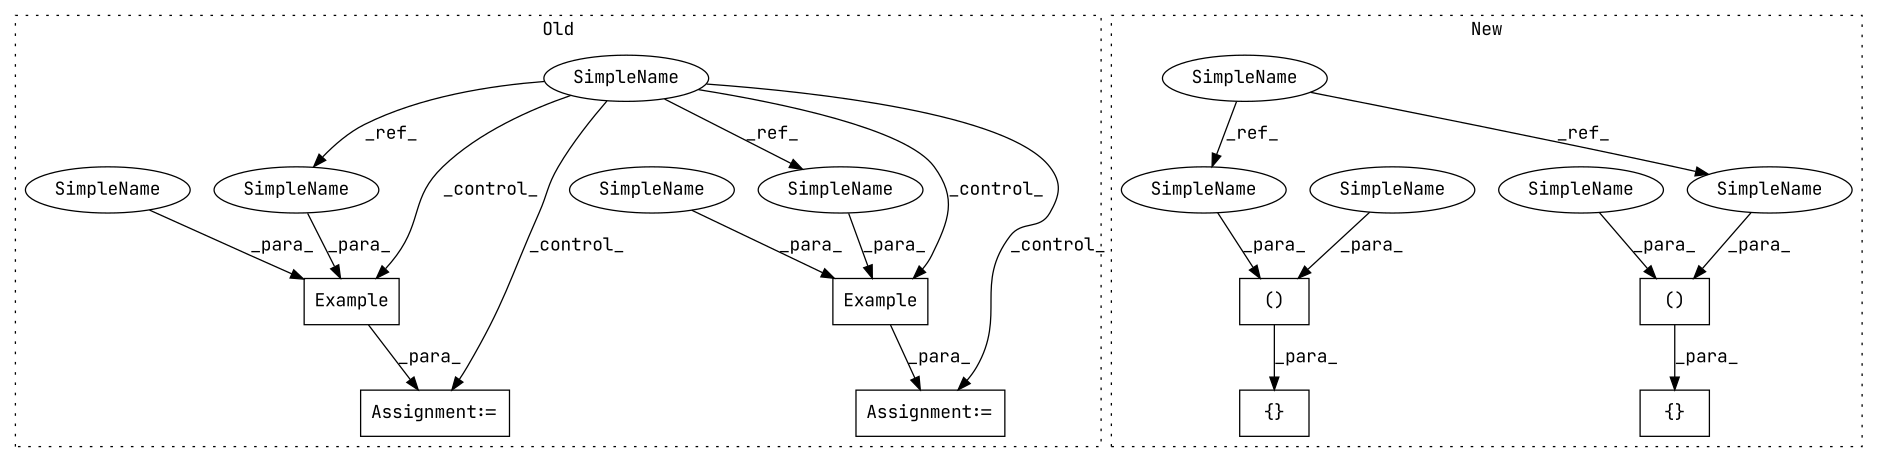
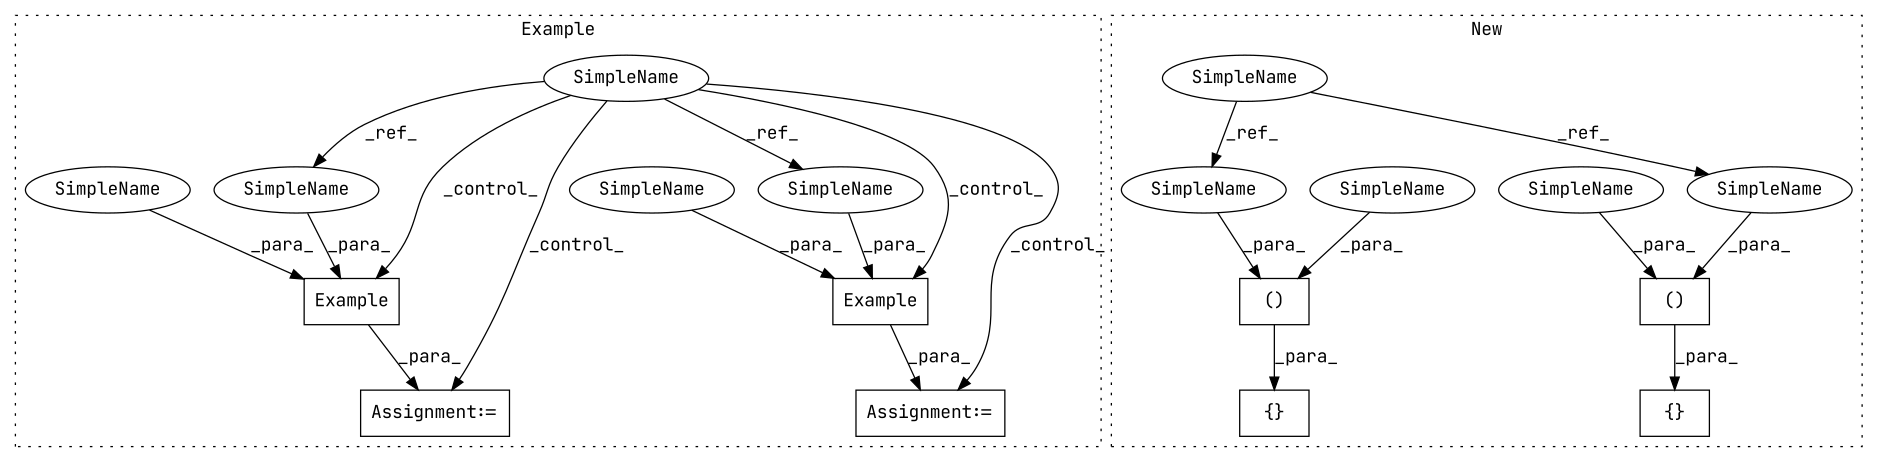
(558, 30) -> (558, 30)
